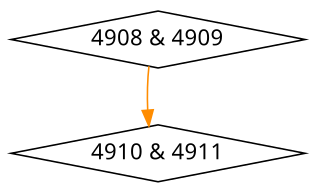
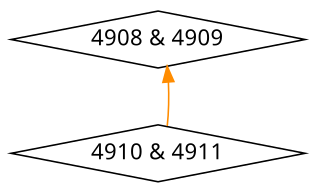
(148, 88) -> (169, 104)
